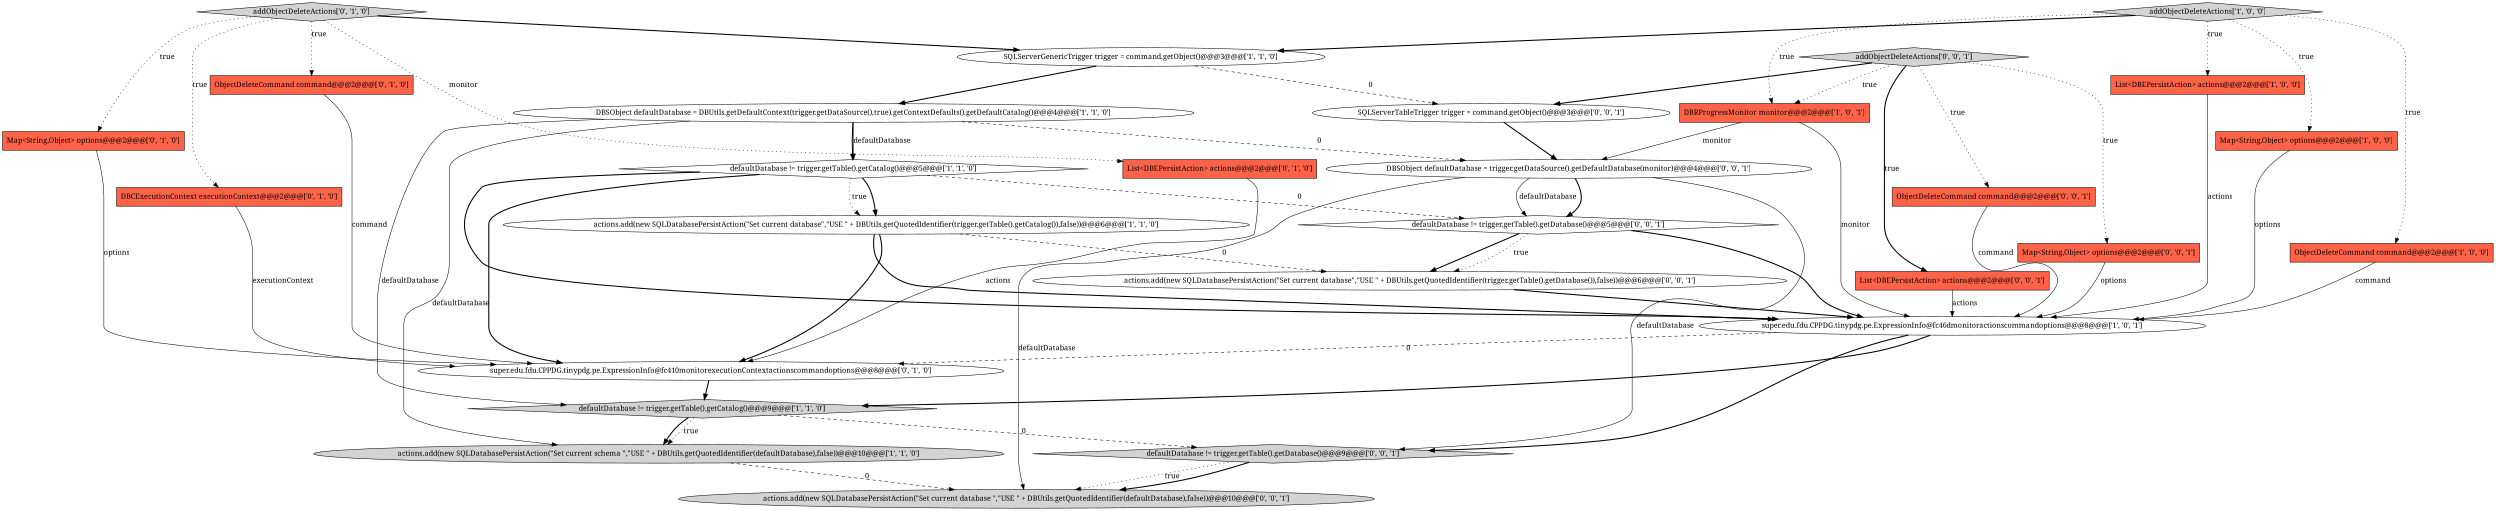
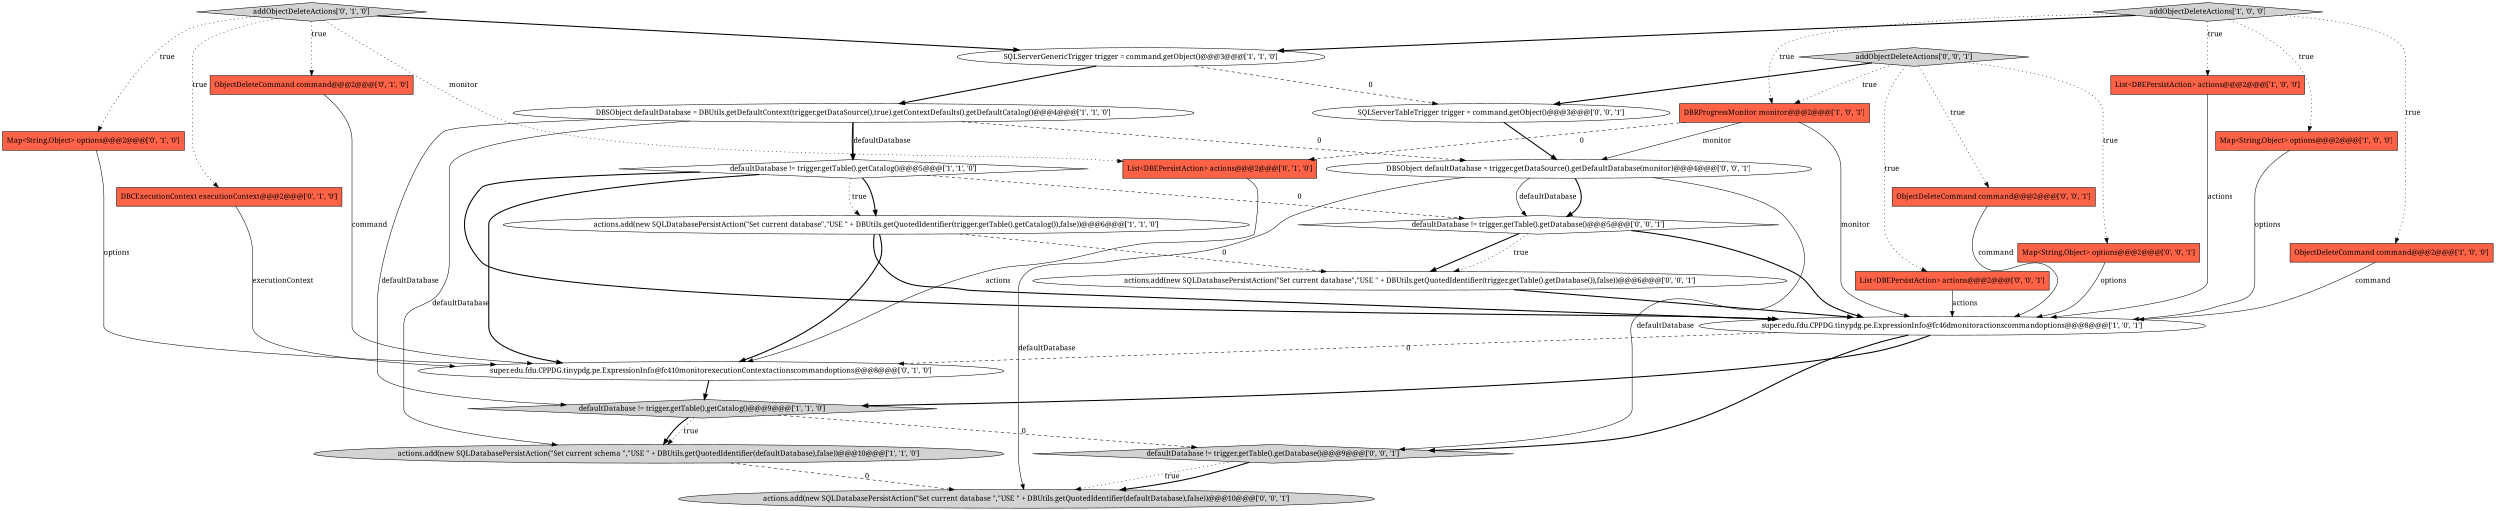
none -> (1500, 141)
(1884, 173) -> (1884, 173)
